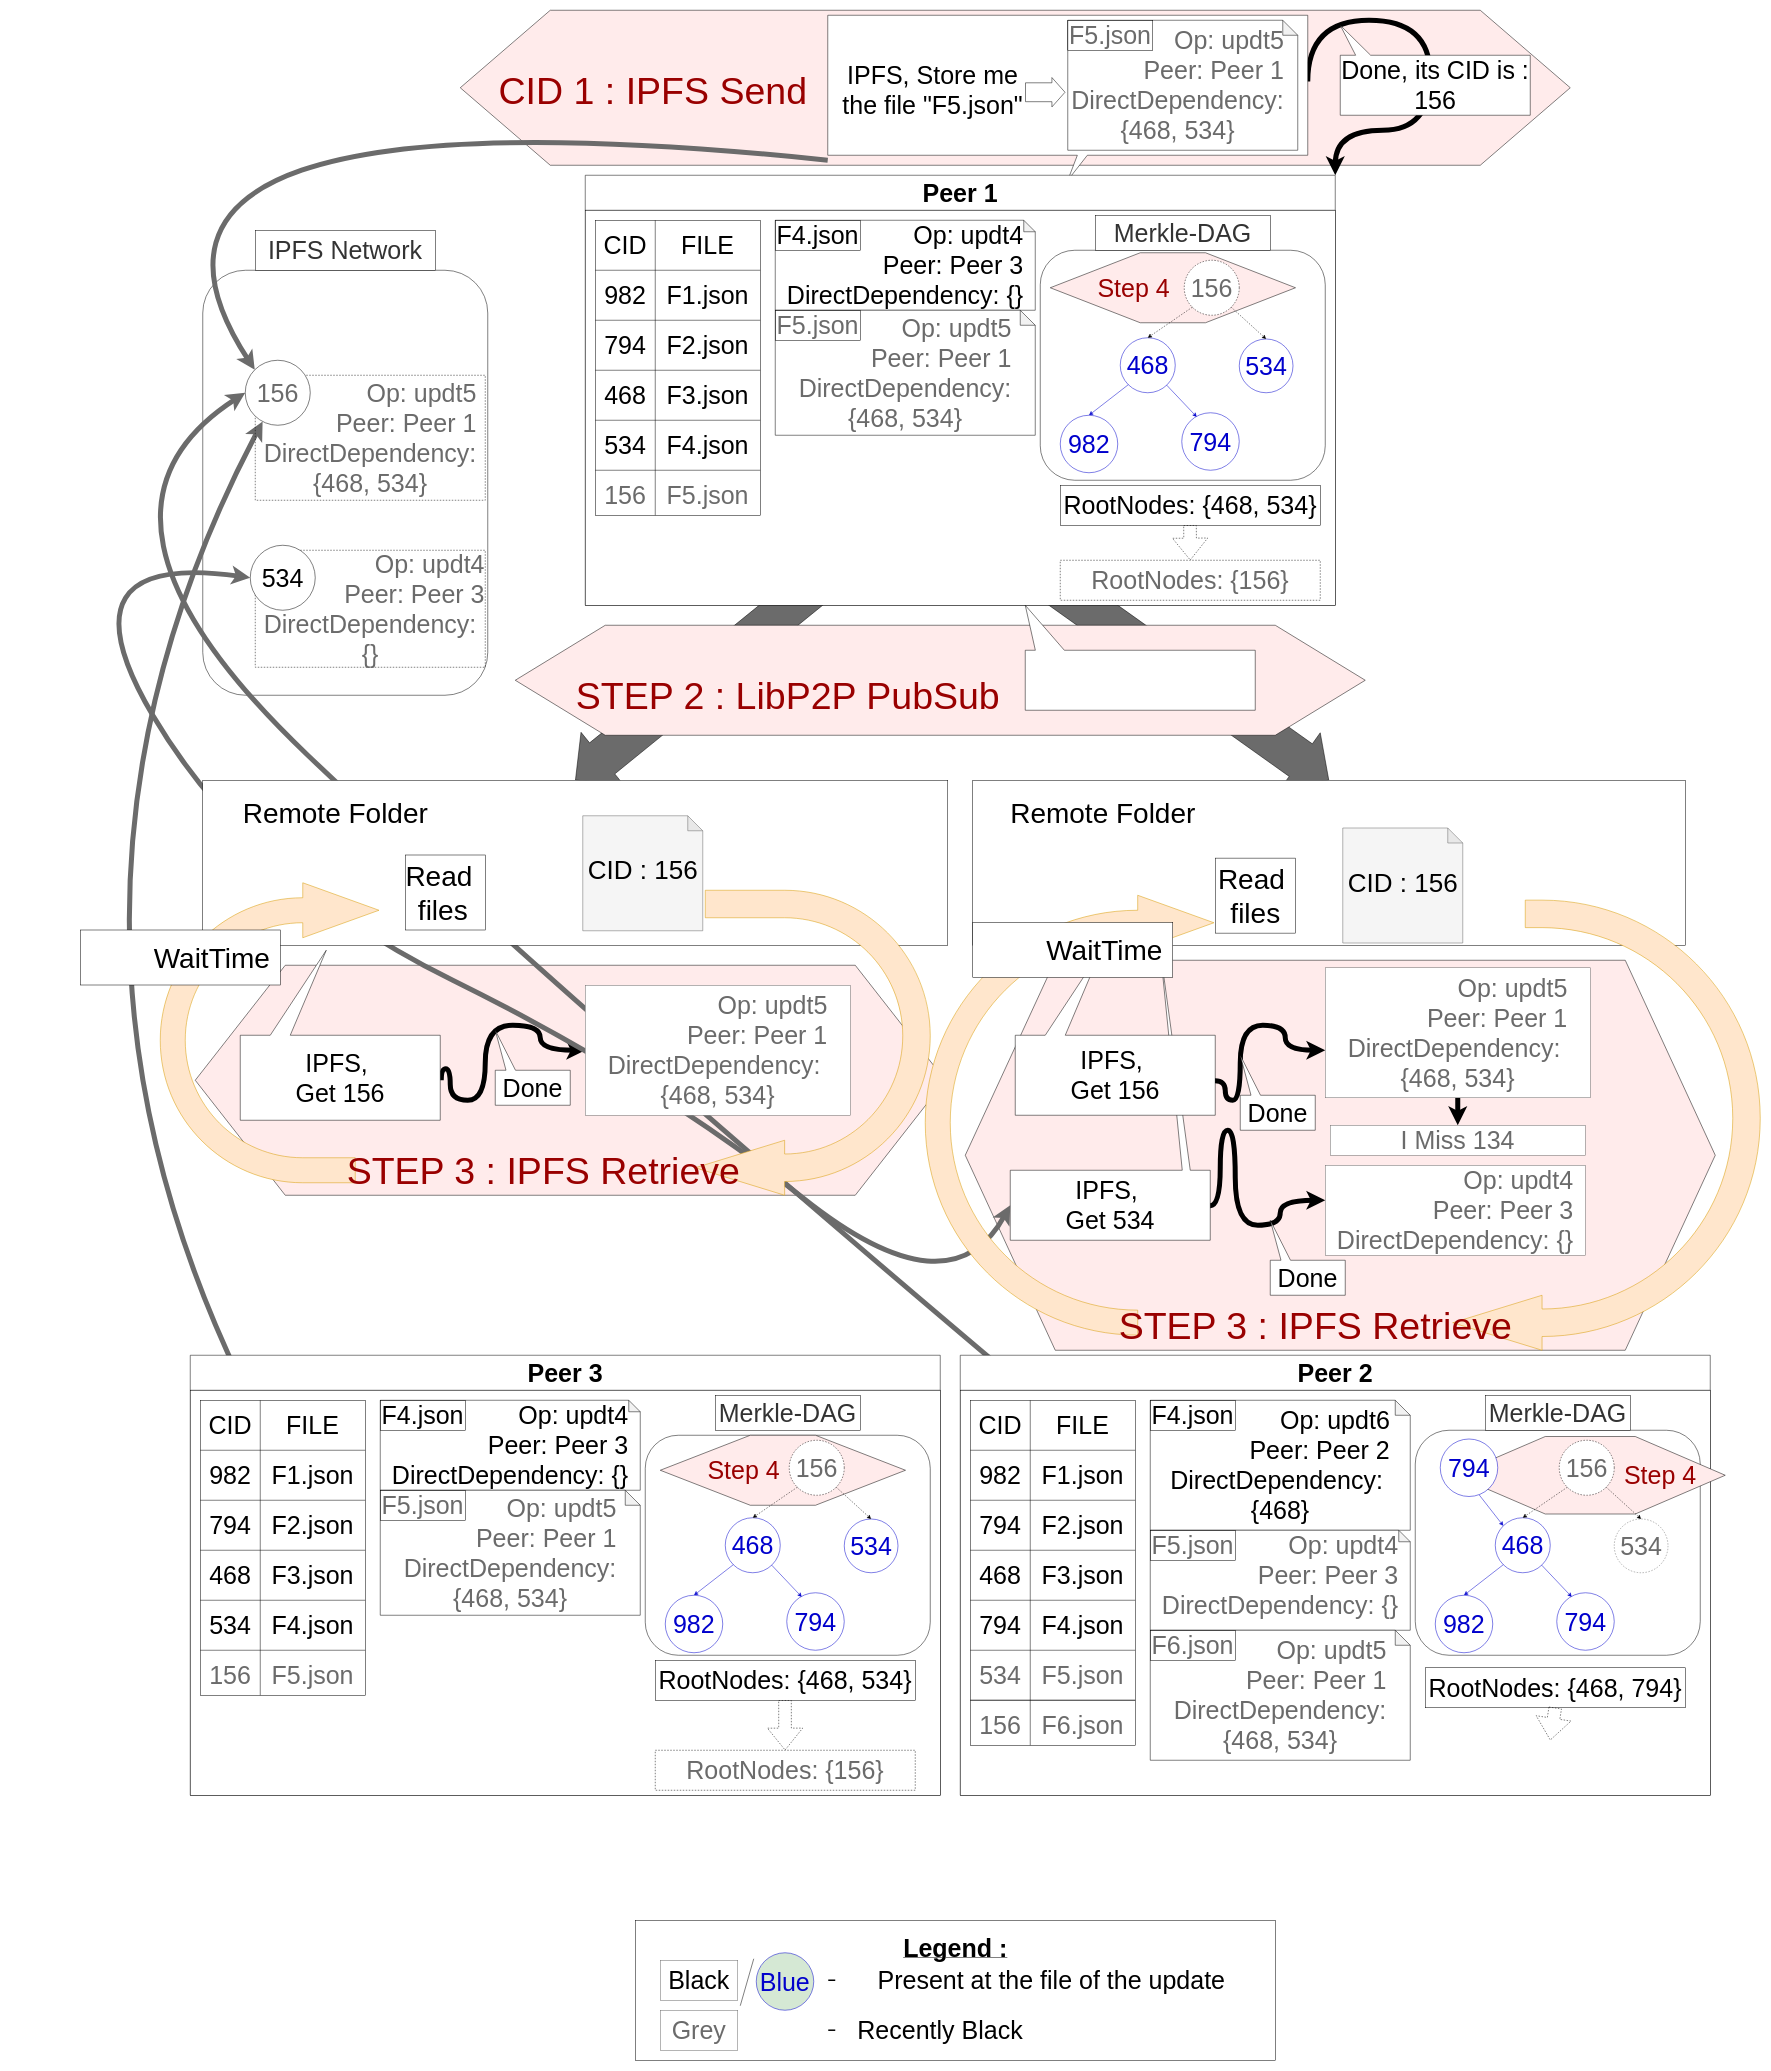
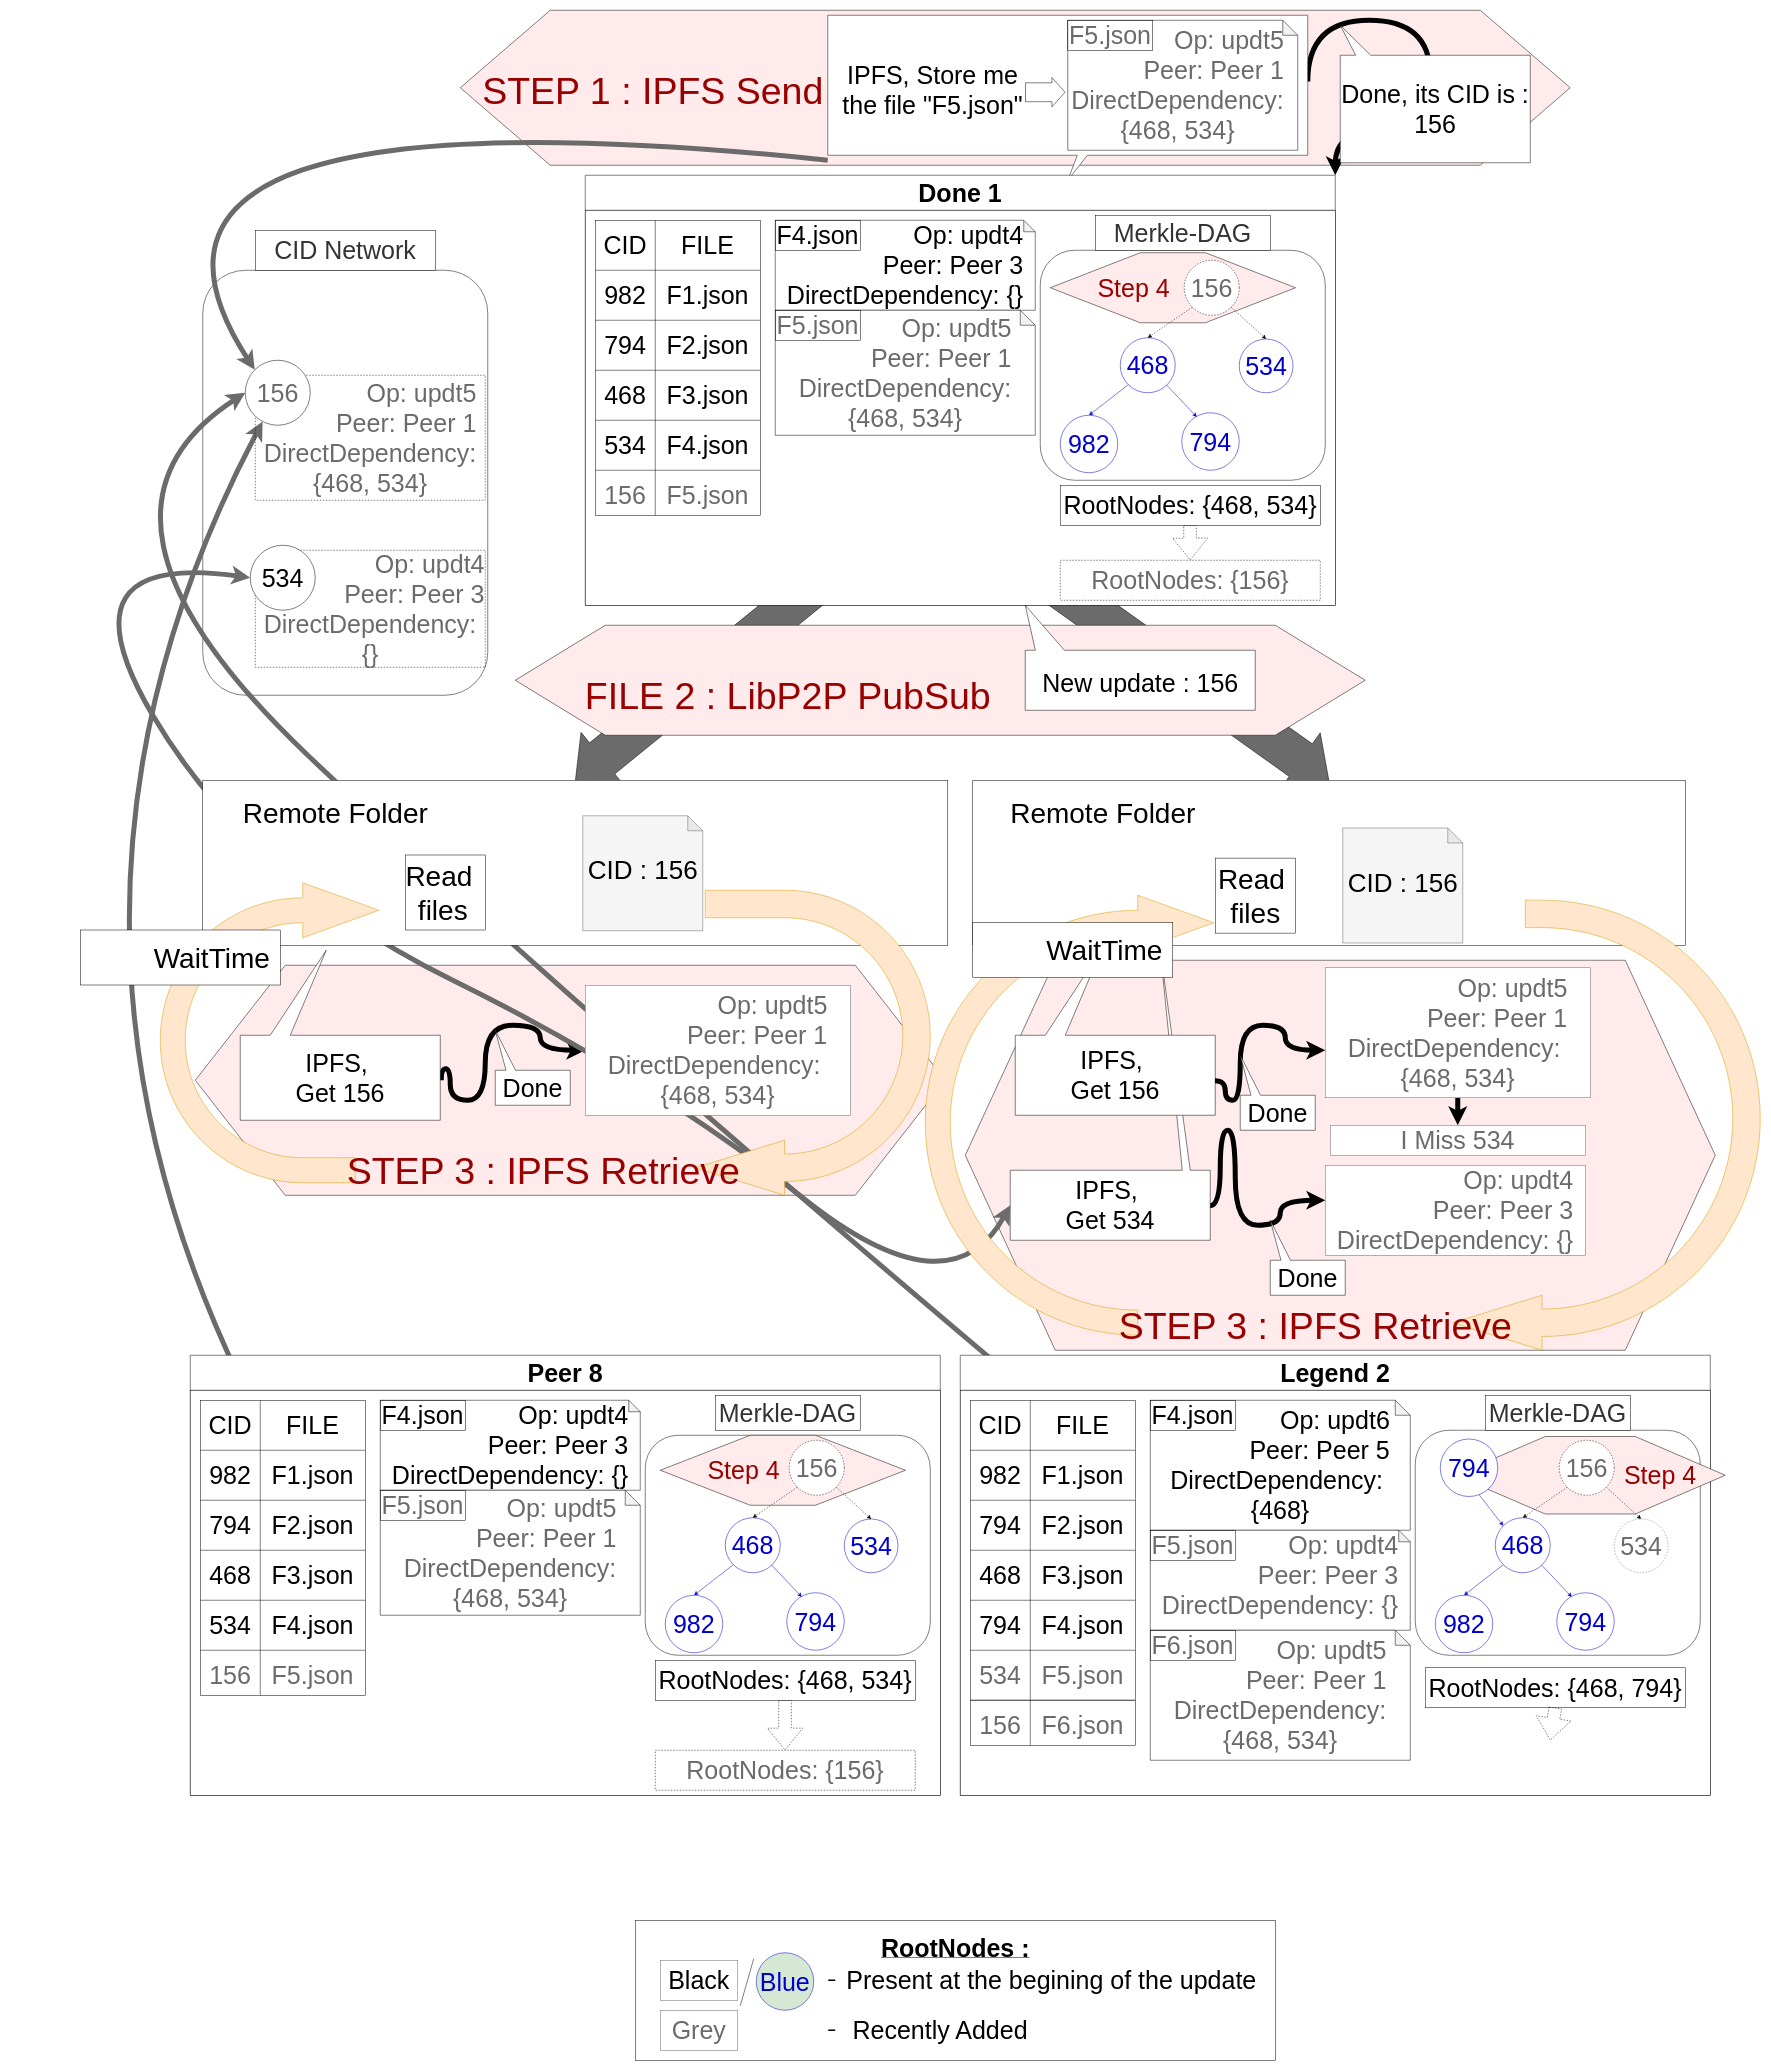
(1435, 70) -> (1435, 94)
(653, 90) -> (653, 90)
(960, 193) -> (960, 193)
(345, 250) -> (345, 250)
none -> (1140, 683)
(788, 695) -> (788, 695)
(1458, 1140) -> (1458, 1140)
(565, 1373) -> (565, 1373)
(1335, 1373) -> (1335, 1373)
(1280, 1465) -> (1280, 1465)
(956, 1948) -> (956, 1948)
(1052, 1980) -> (1052, 1980)
(940, 2030) -> (940, 2030)
